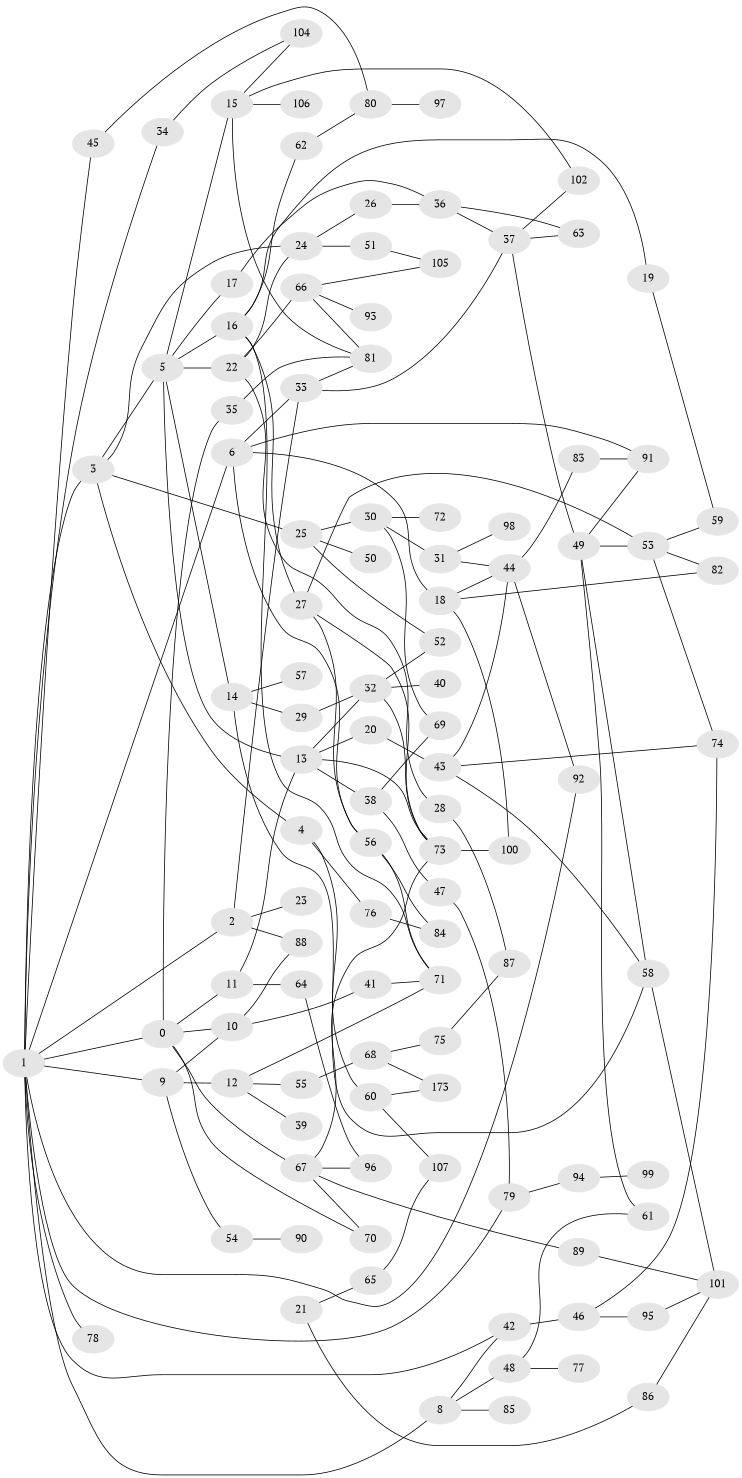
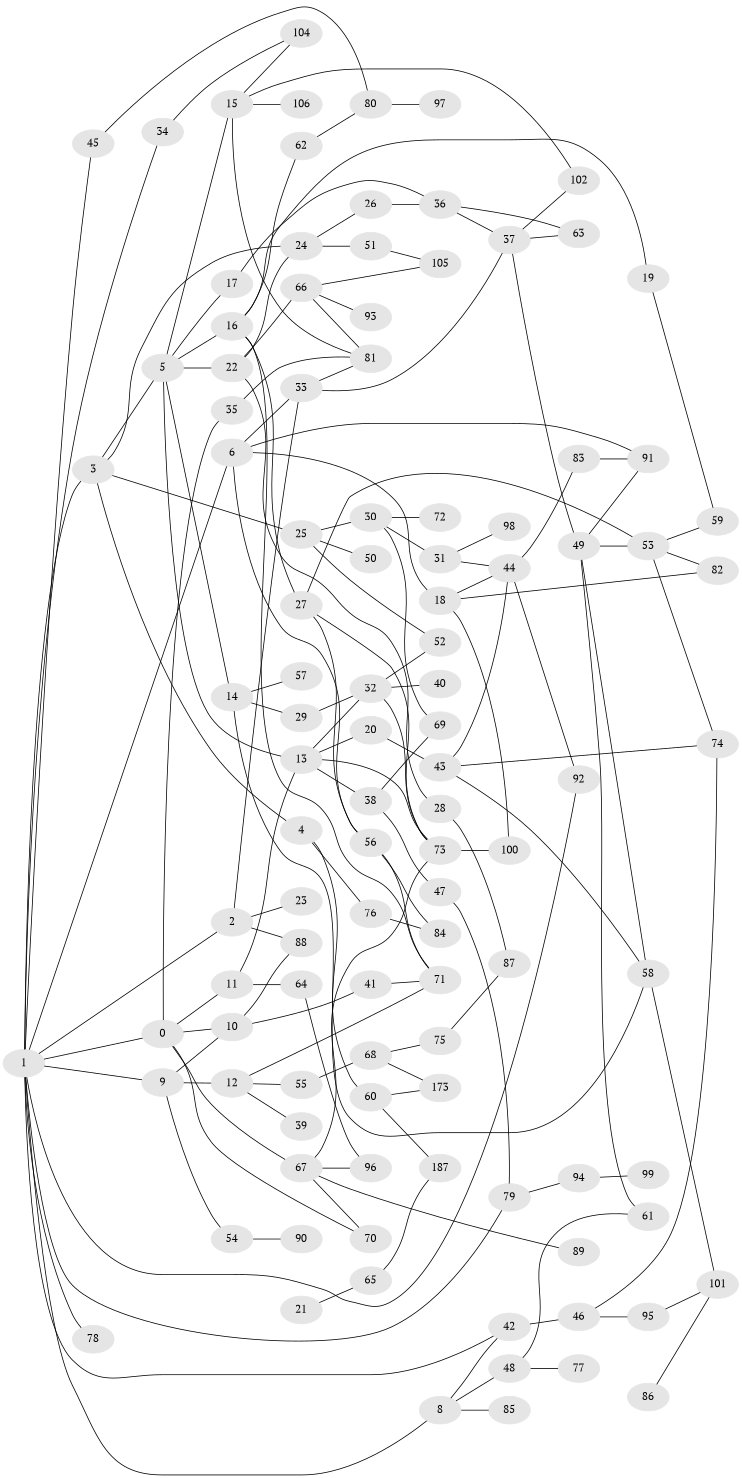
(440, 1168) -> (440, 1168)
(653, 1269) -> none
(445, 1446) -> none
